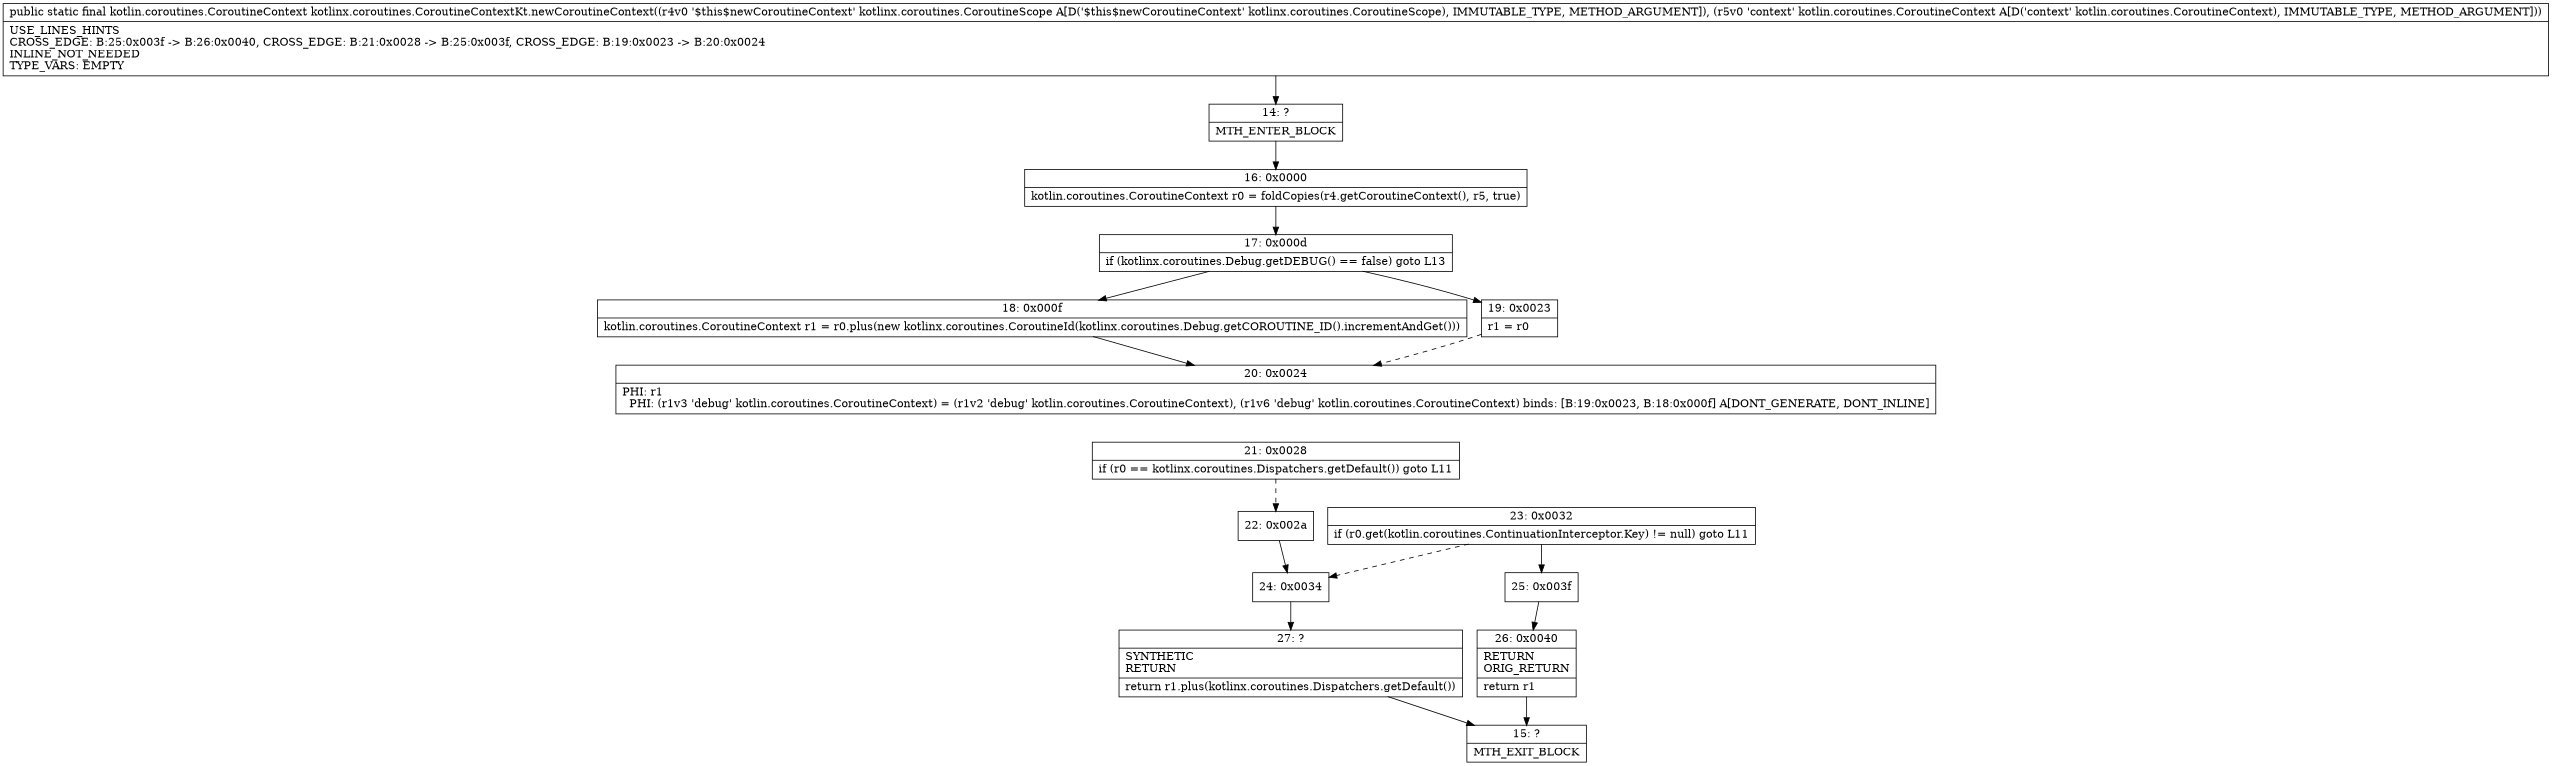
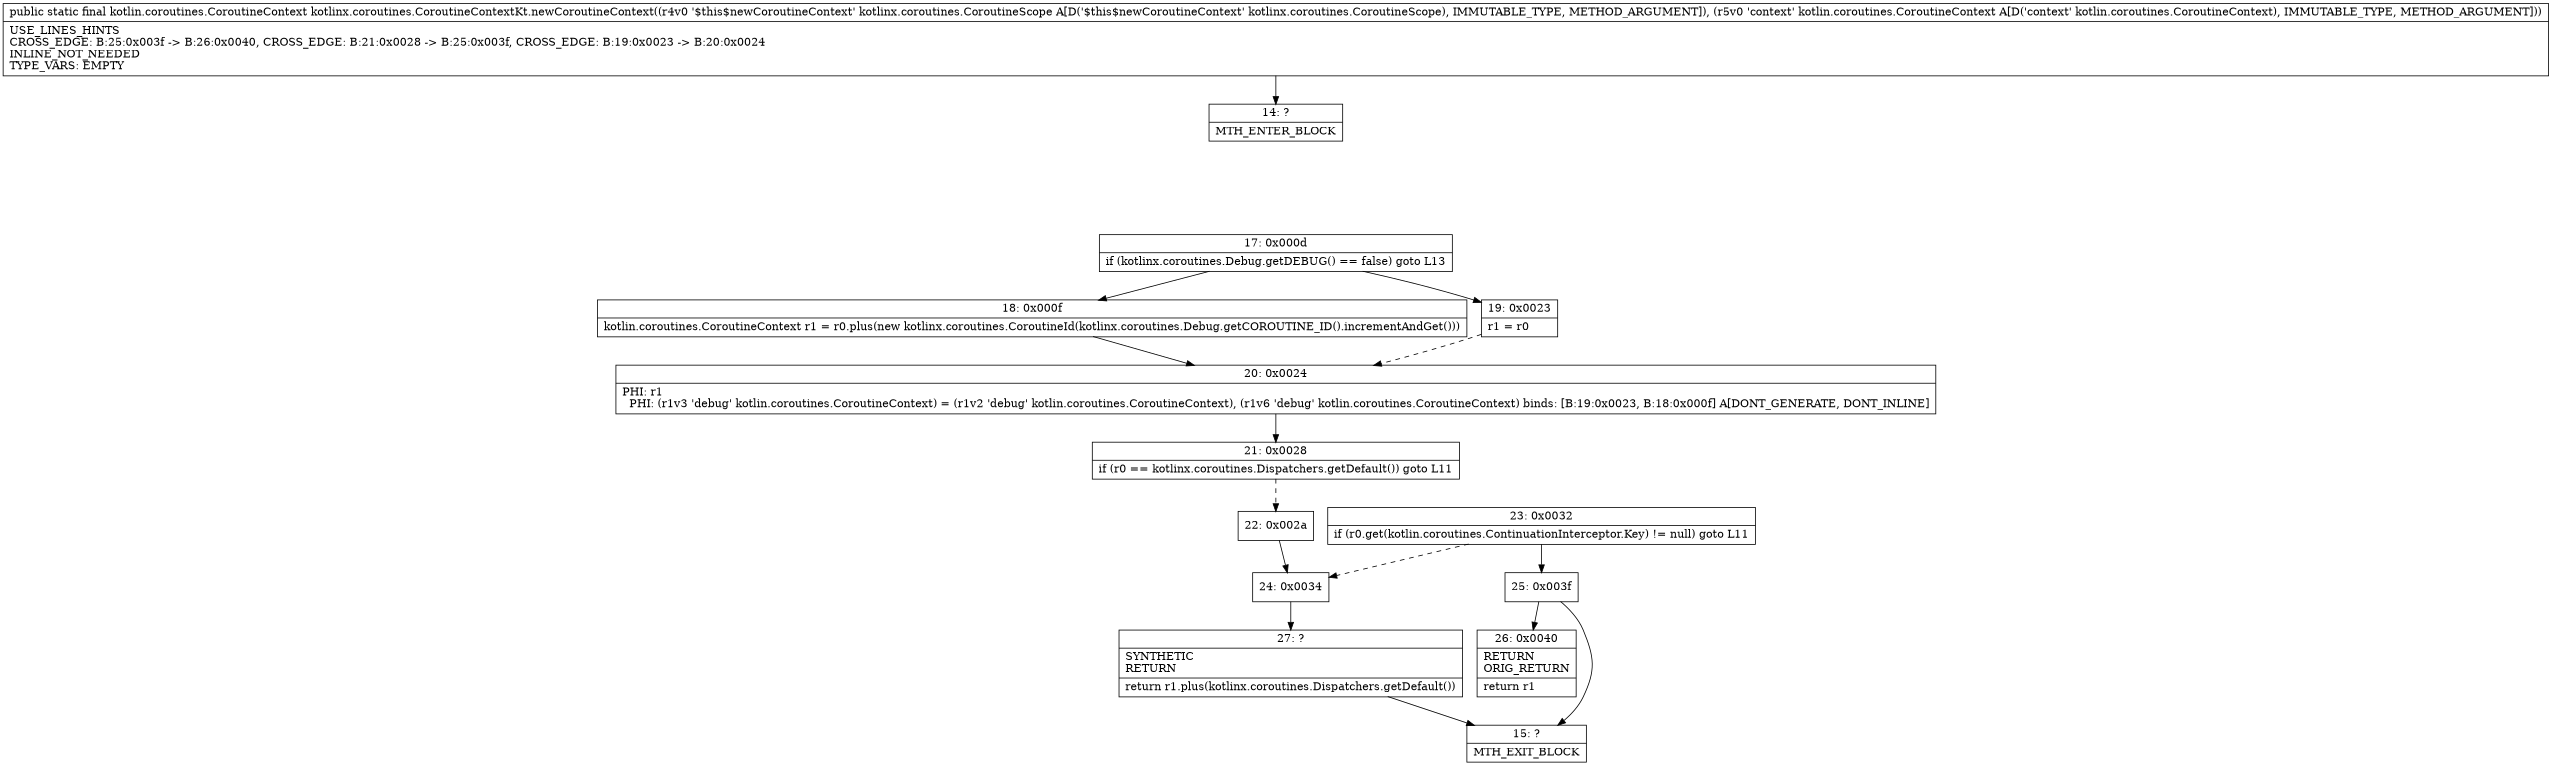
(1276, 188) -> none
none -> (1276, 424)
(1527, 707) -> (1592, 660)
